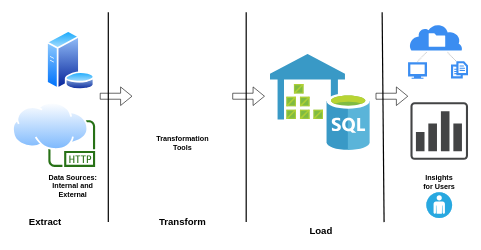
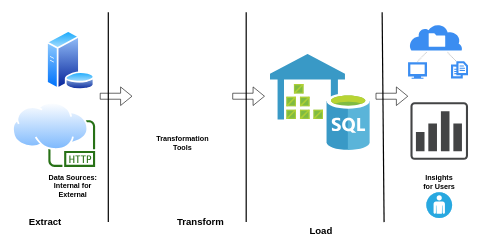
(73, 186) -> (73, 186)
(183, 222) -> (201, 222)
